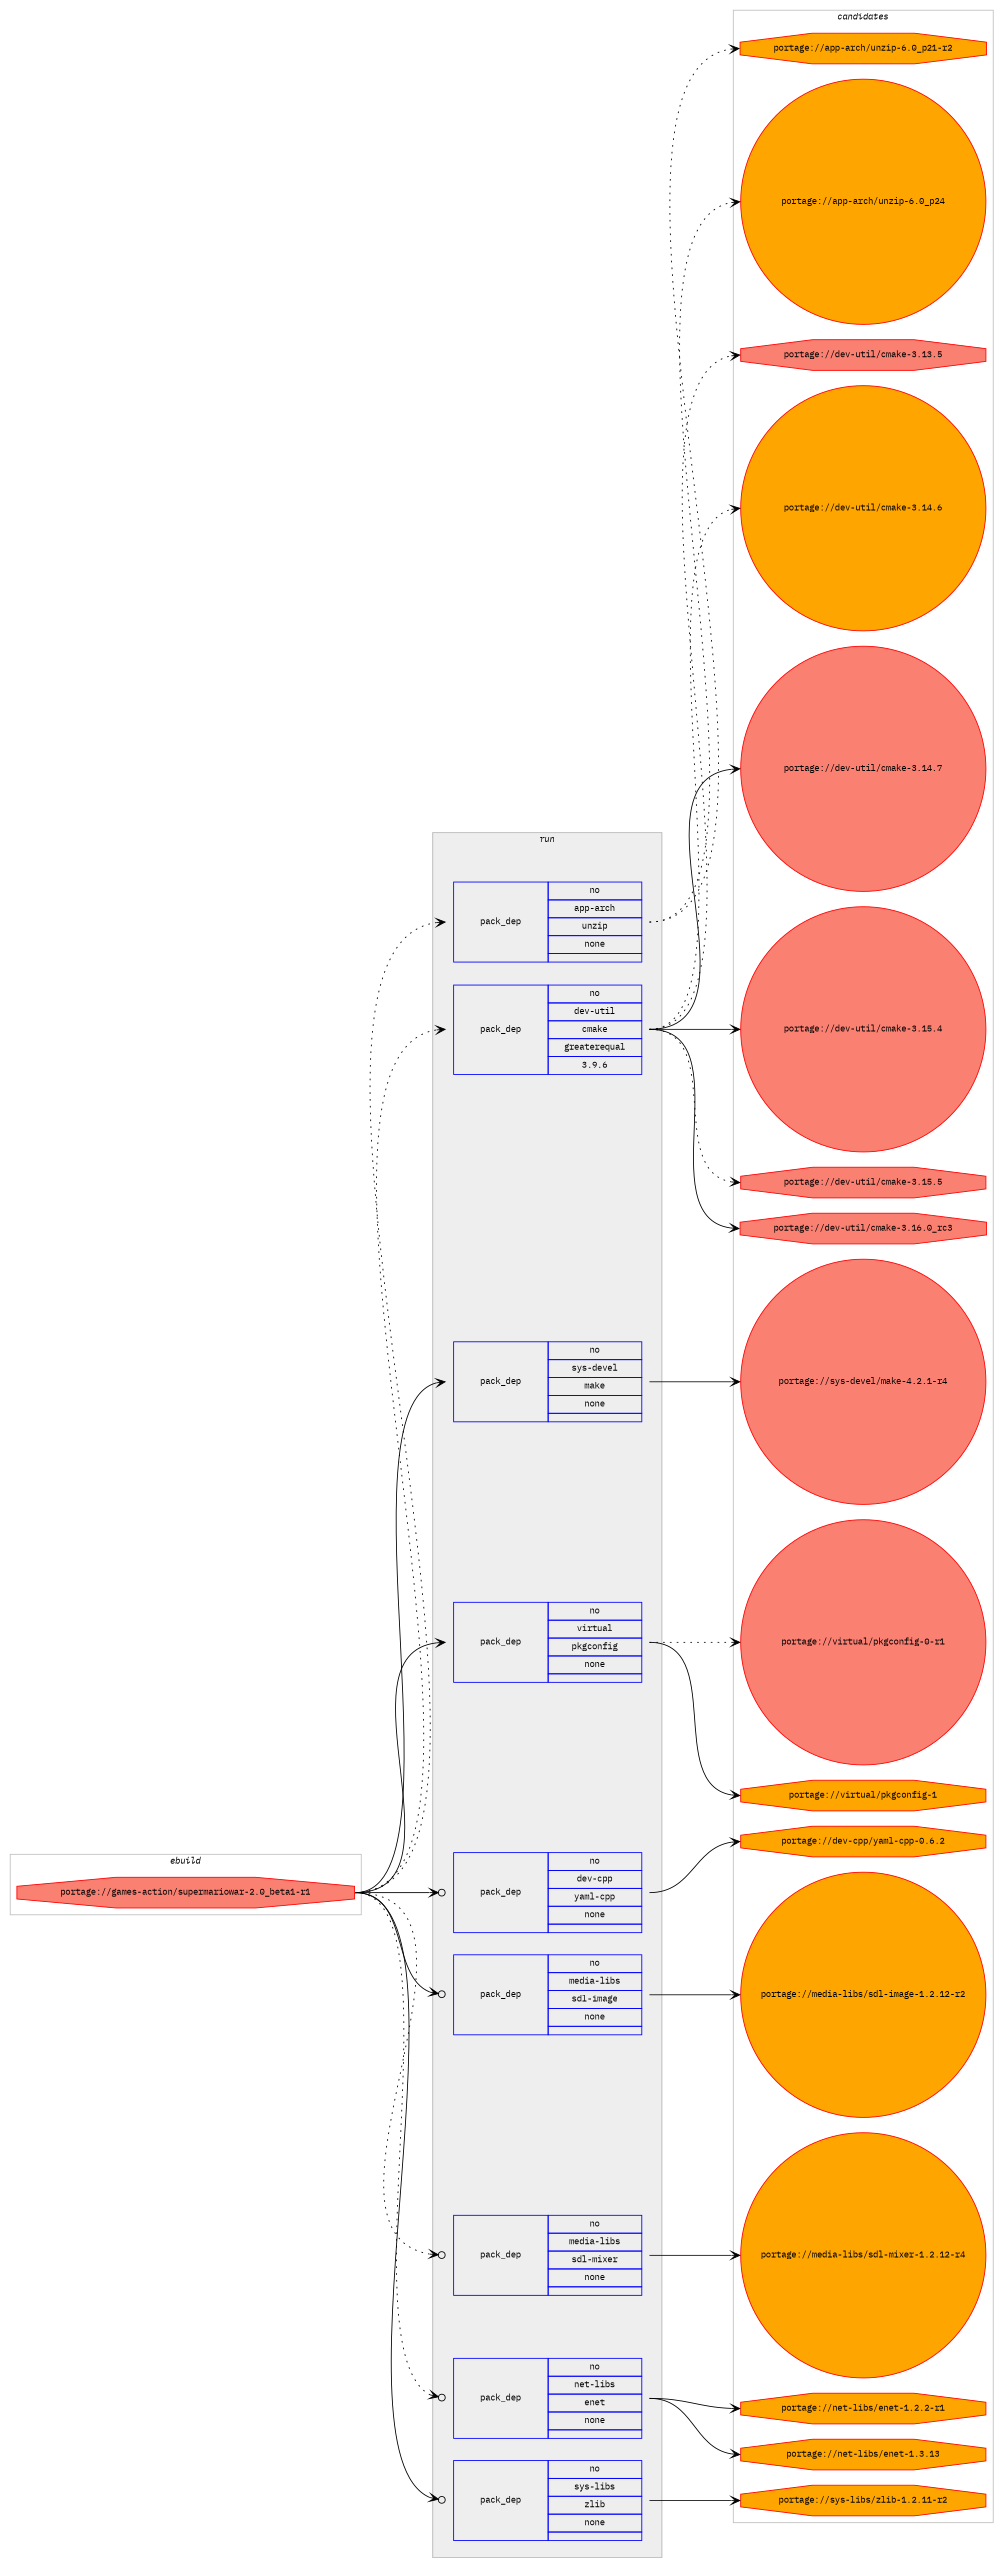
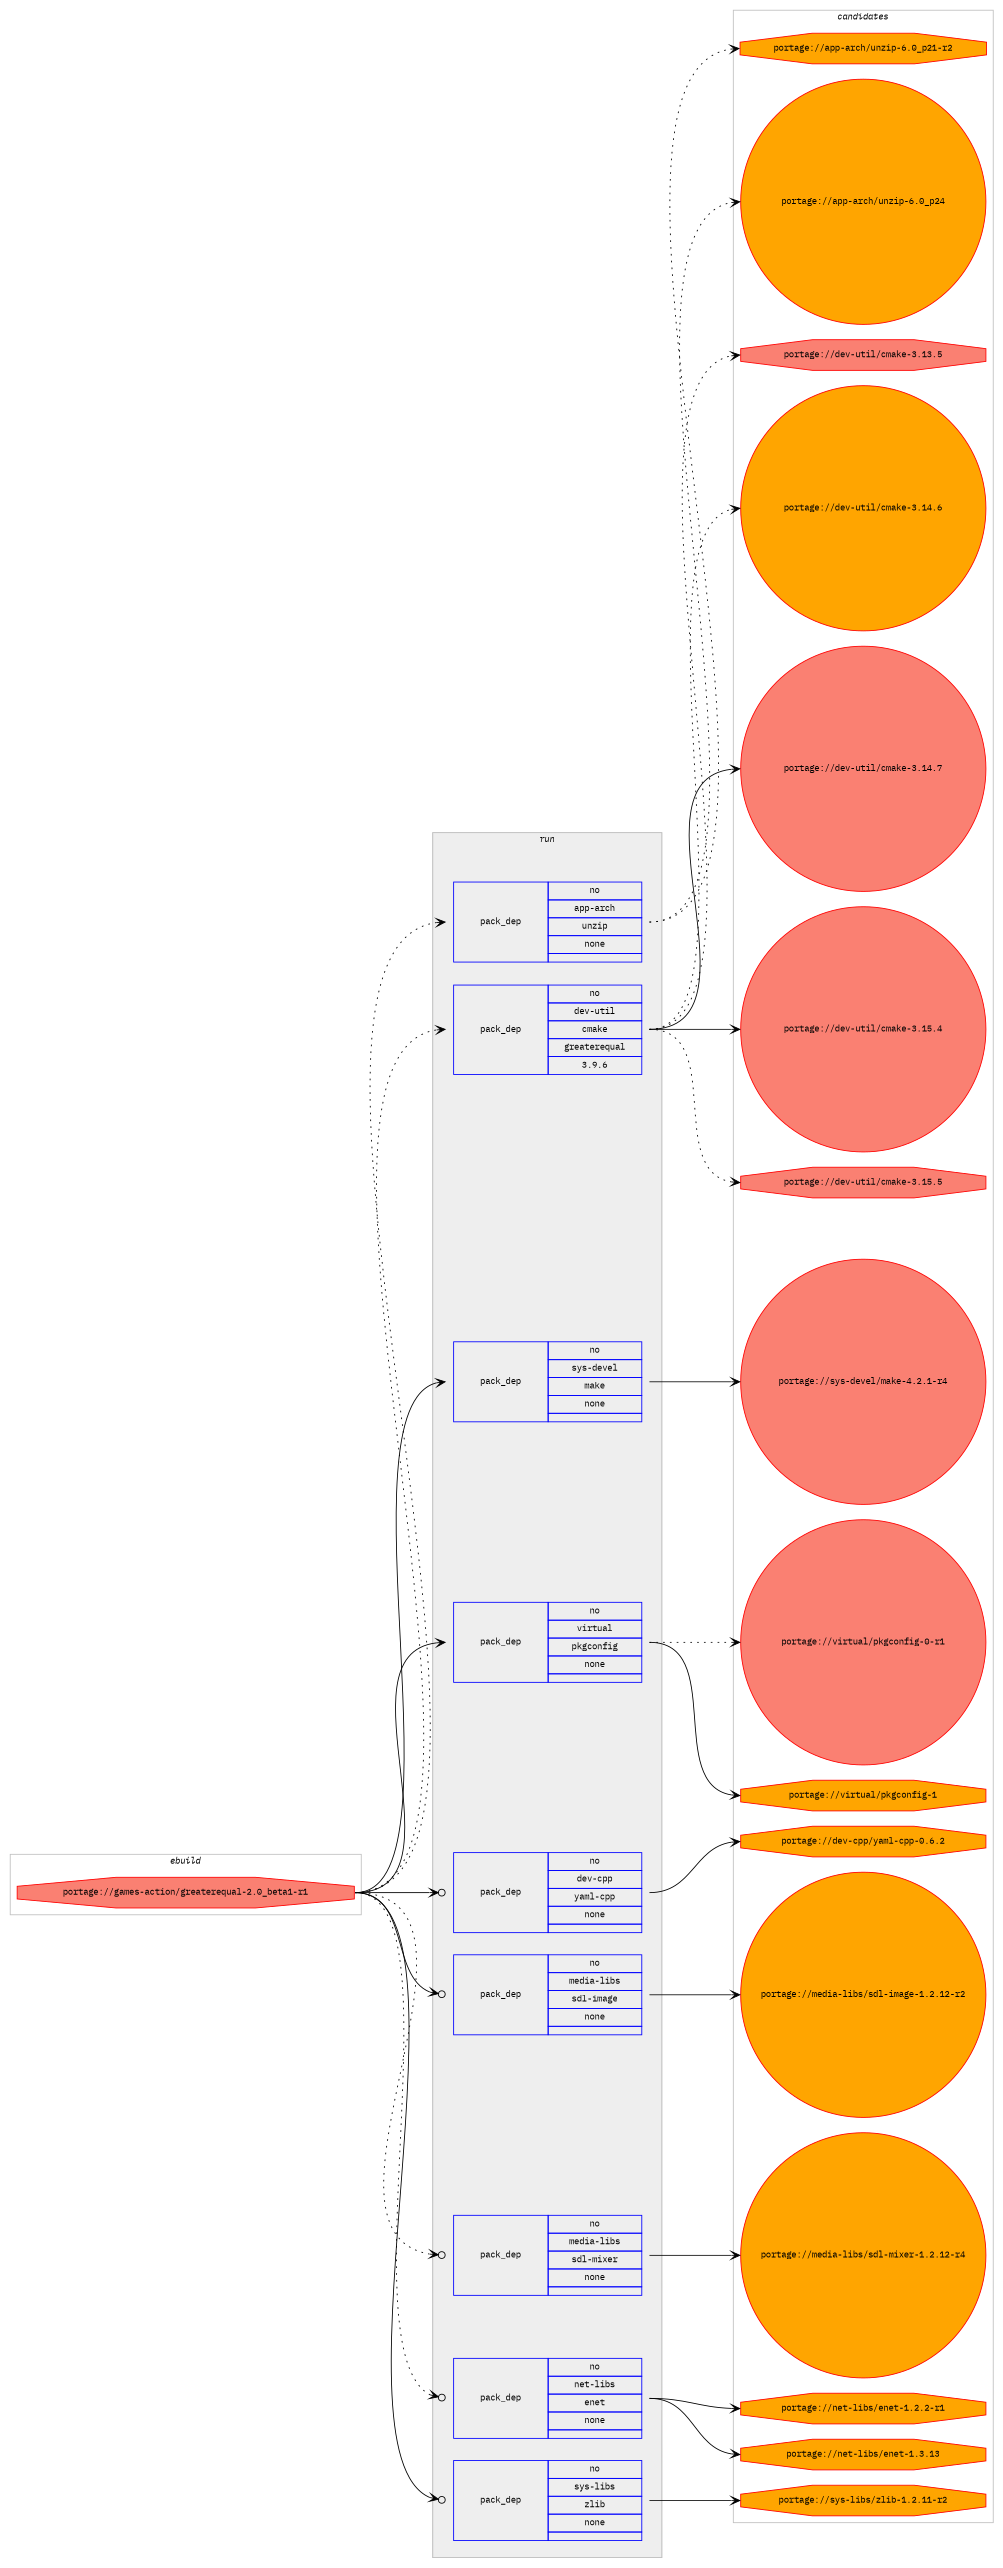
(863, 1229) -> none
(186, 1893) -> (186, 1893)
